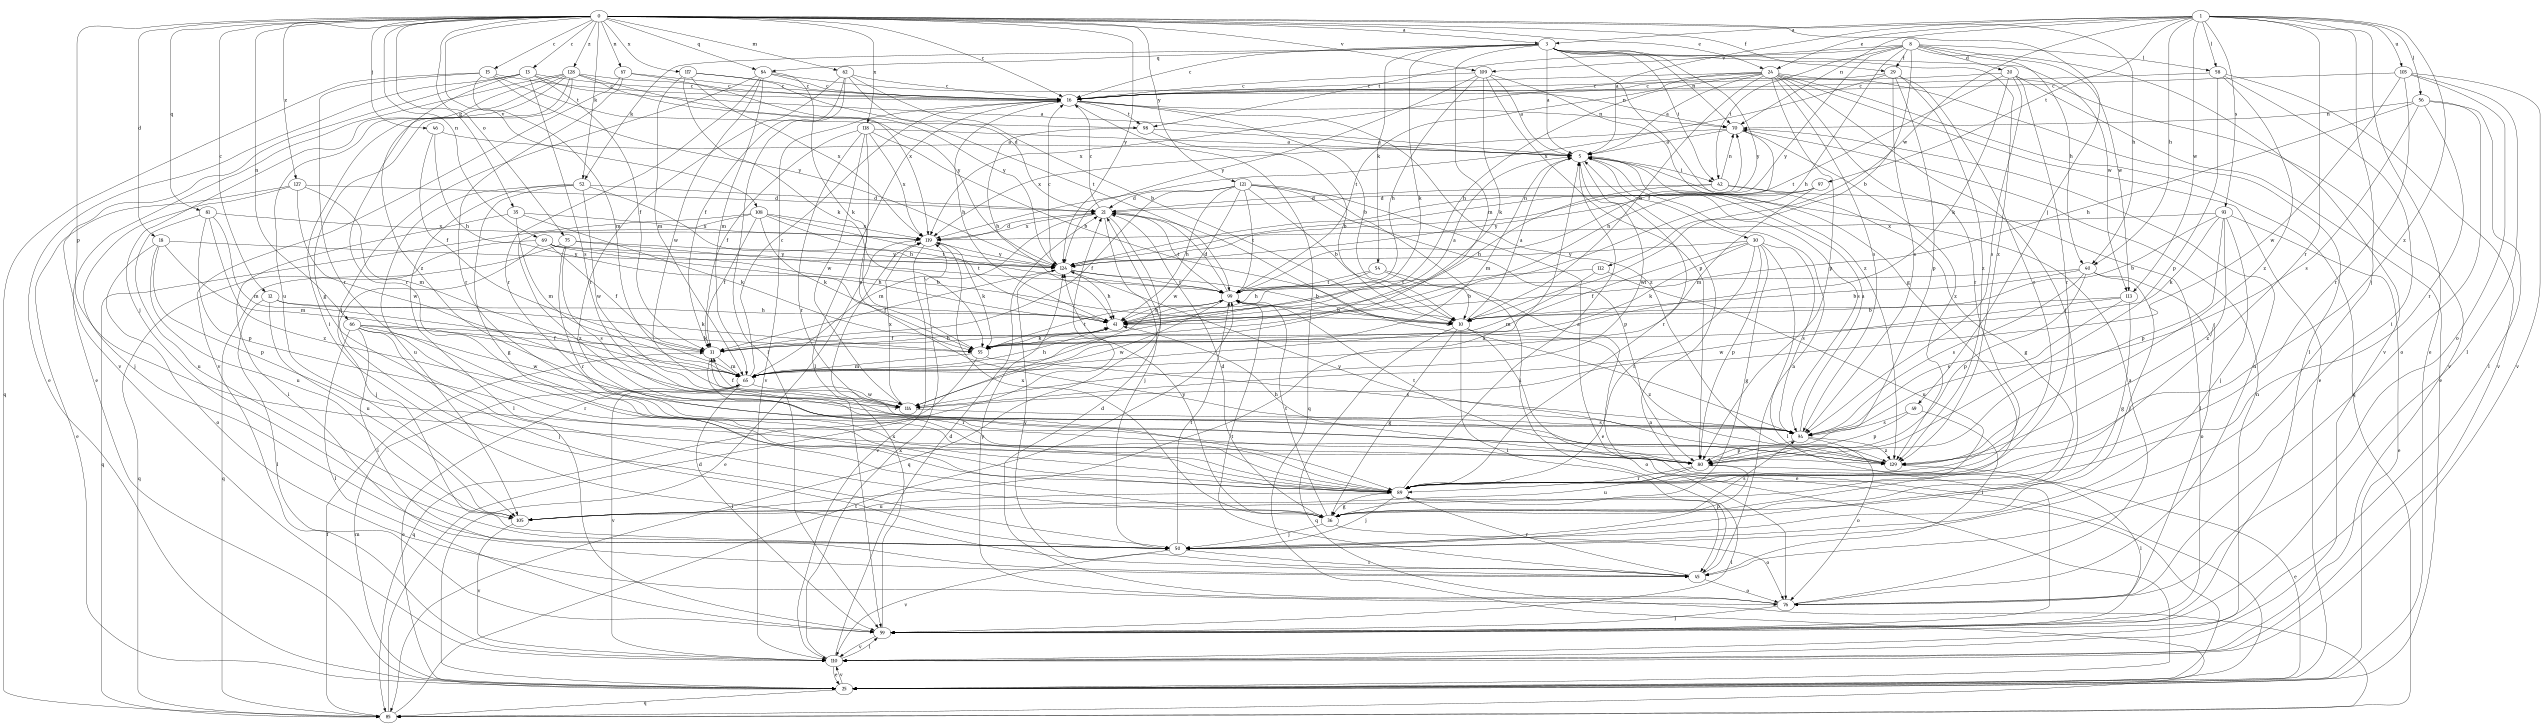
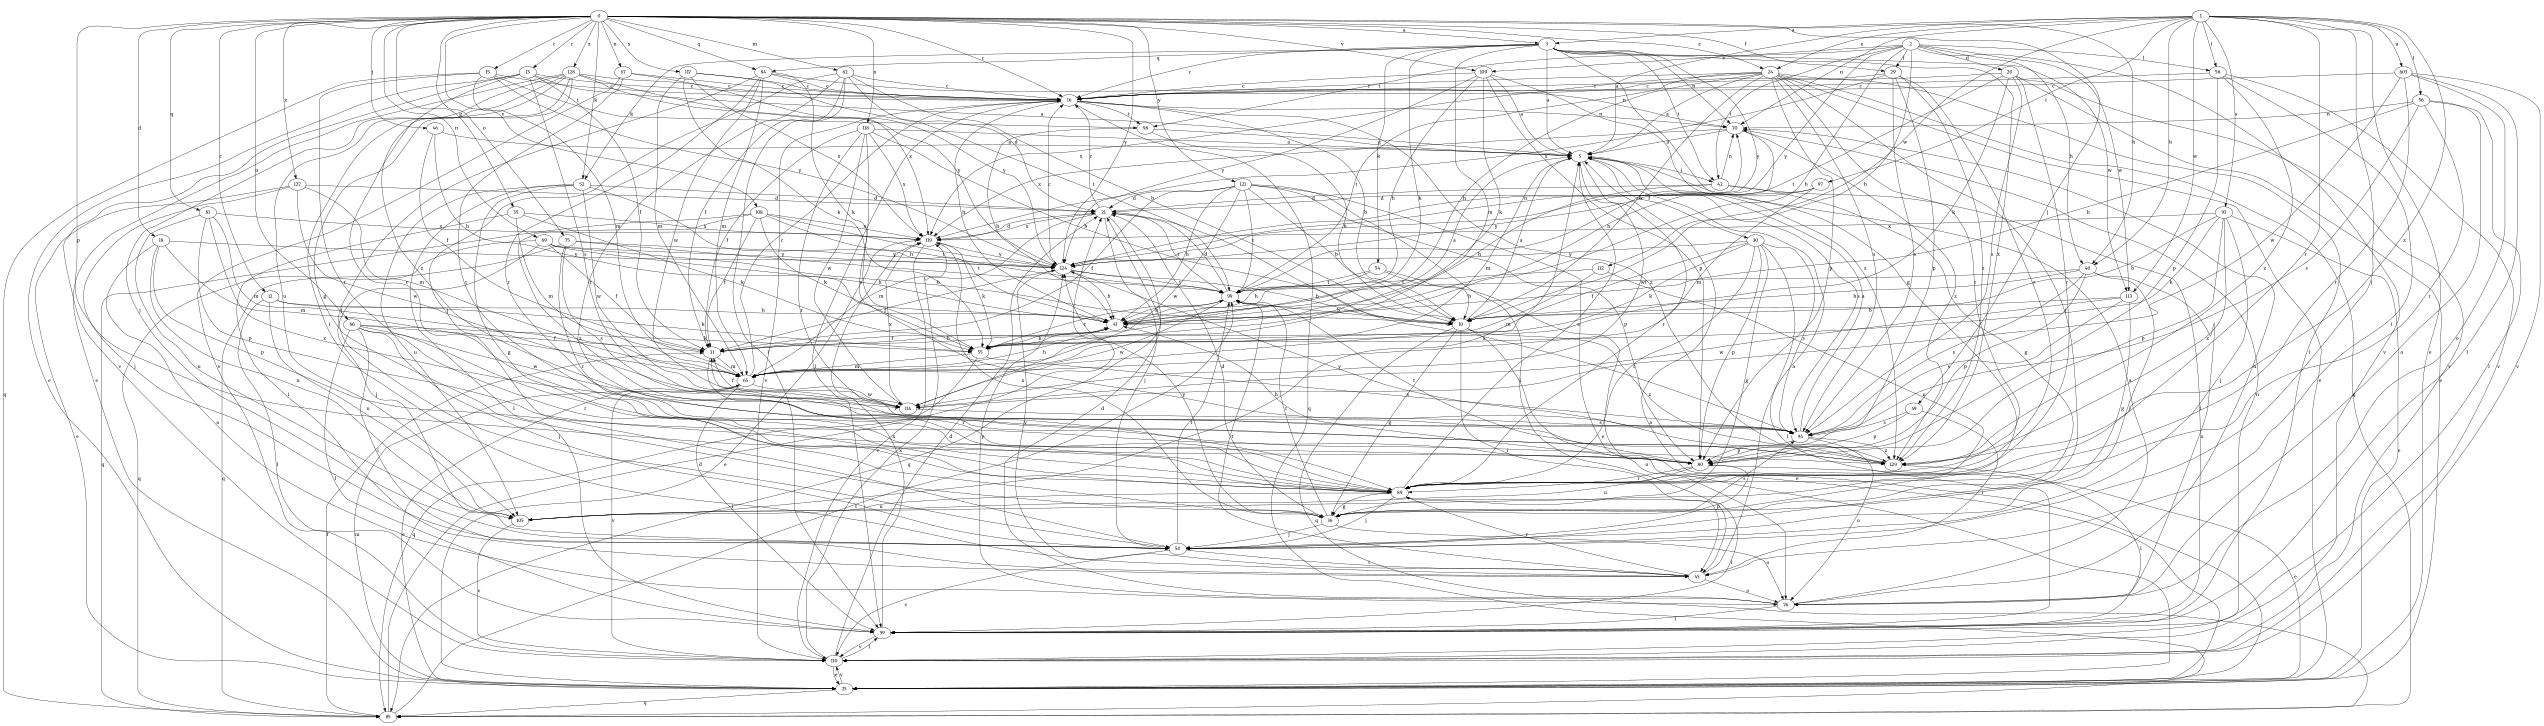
(1911, 44) -> (1911, 44)
(2403, 72) -> (2403, 72)
none -> (536, 410)
